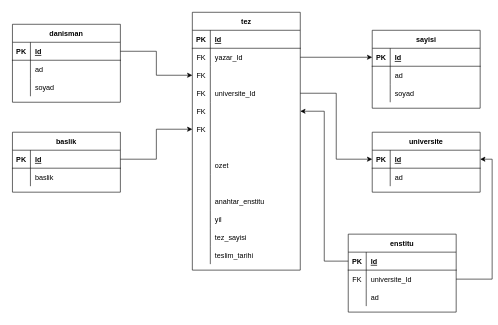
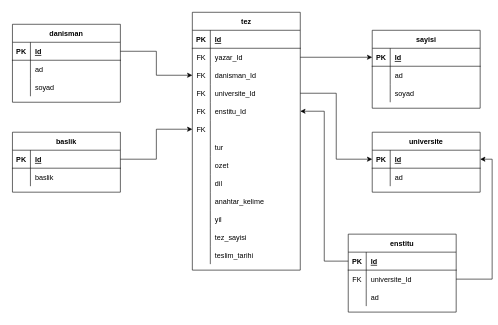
none -> (255, 75)
none -> (255, 111)
none -> (255, 147)
none -> (255, 183)
(244, 202) -> (241, 202)
